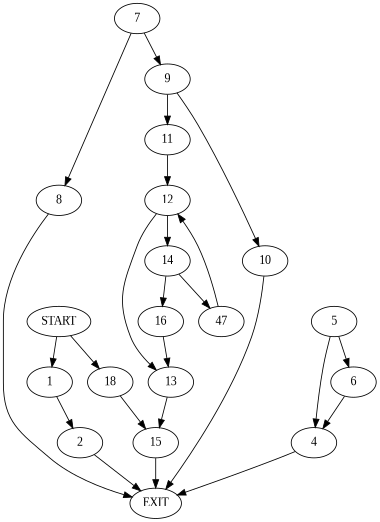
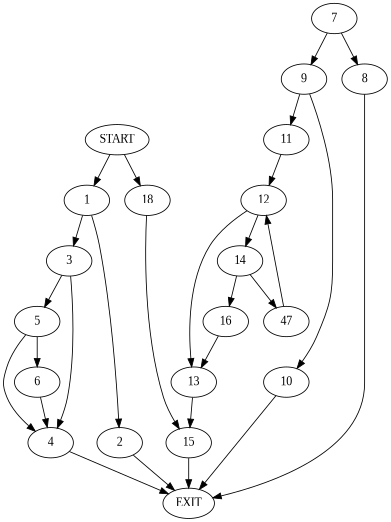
none -> (69, 261)
